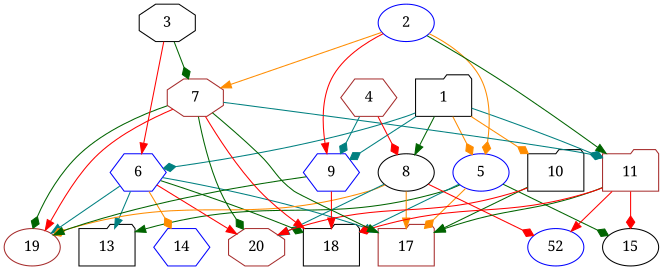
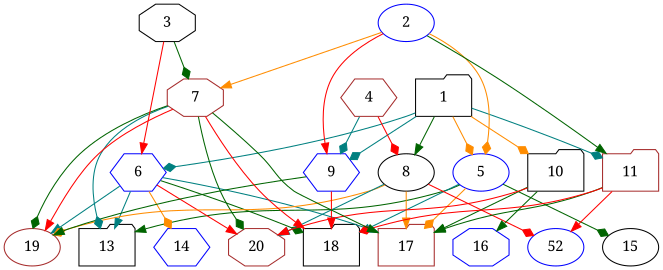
(416, 128) -> (95, 169)
(631, 204) -> none
none -> (481, 247)
